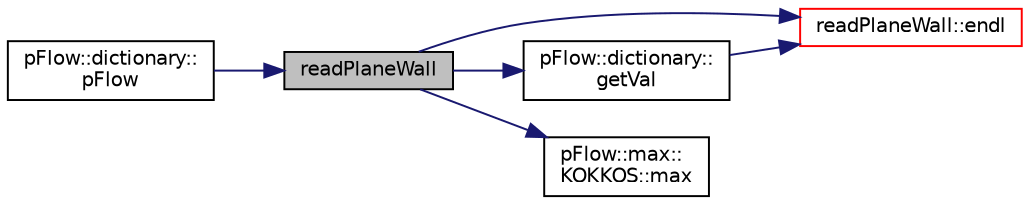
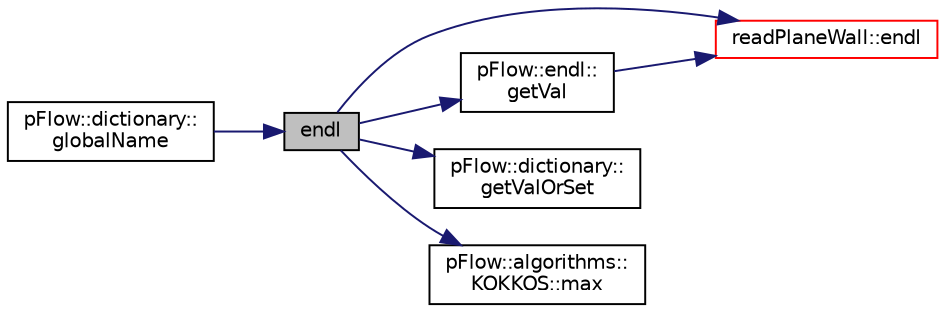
(111, 71) -> (111, 132)
(369, 71) -> (322, 132)
(627, 71) -> (537, 83)
(627, 167) -> (537, 275)
none -> (537, 179)
